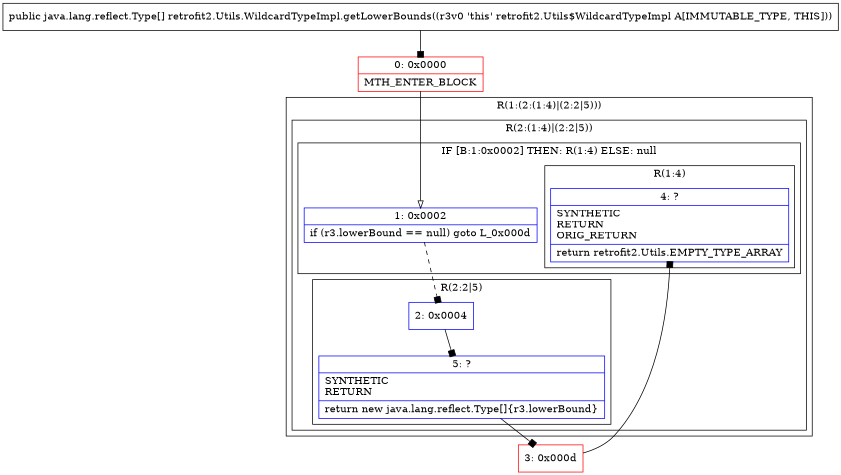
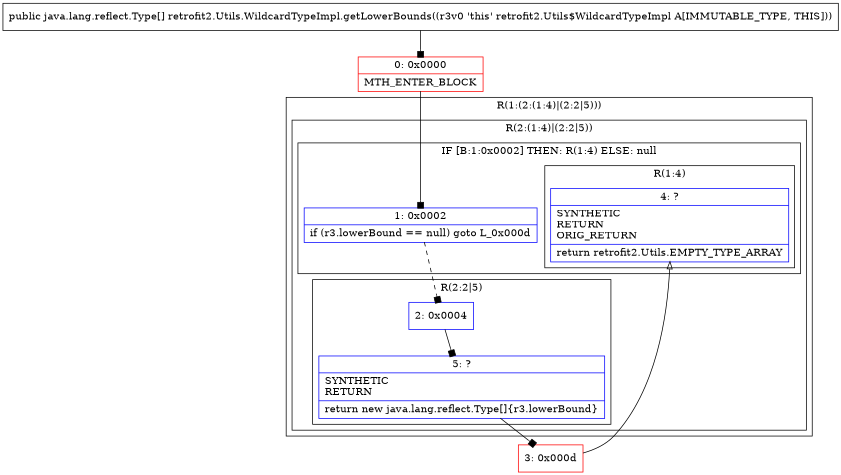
(421, 149) -> (421, 149)
(650, 374) -> (650, 374)
